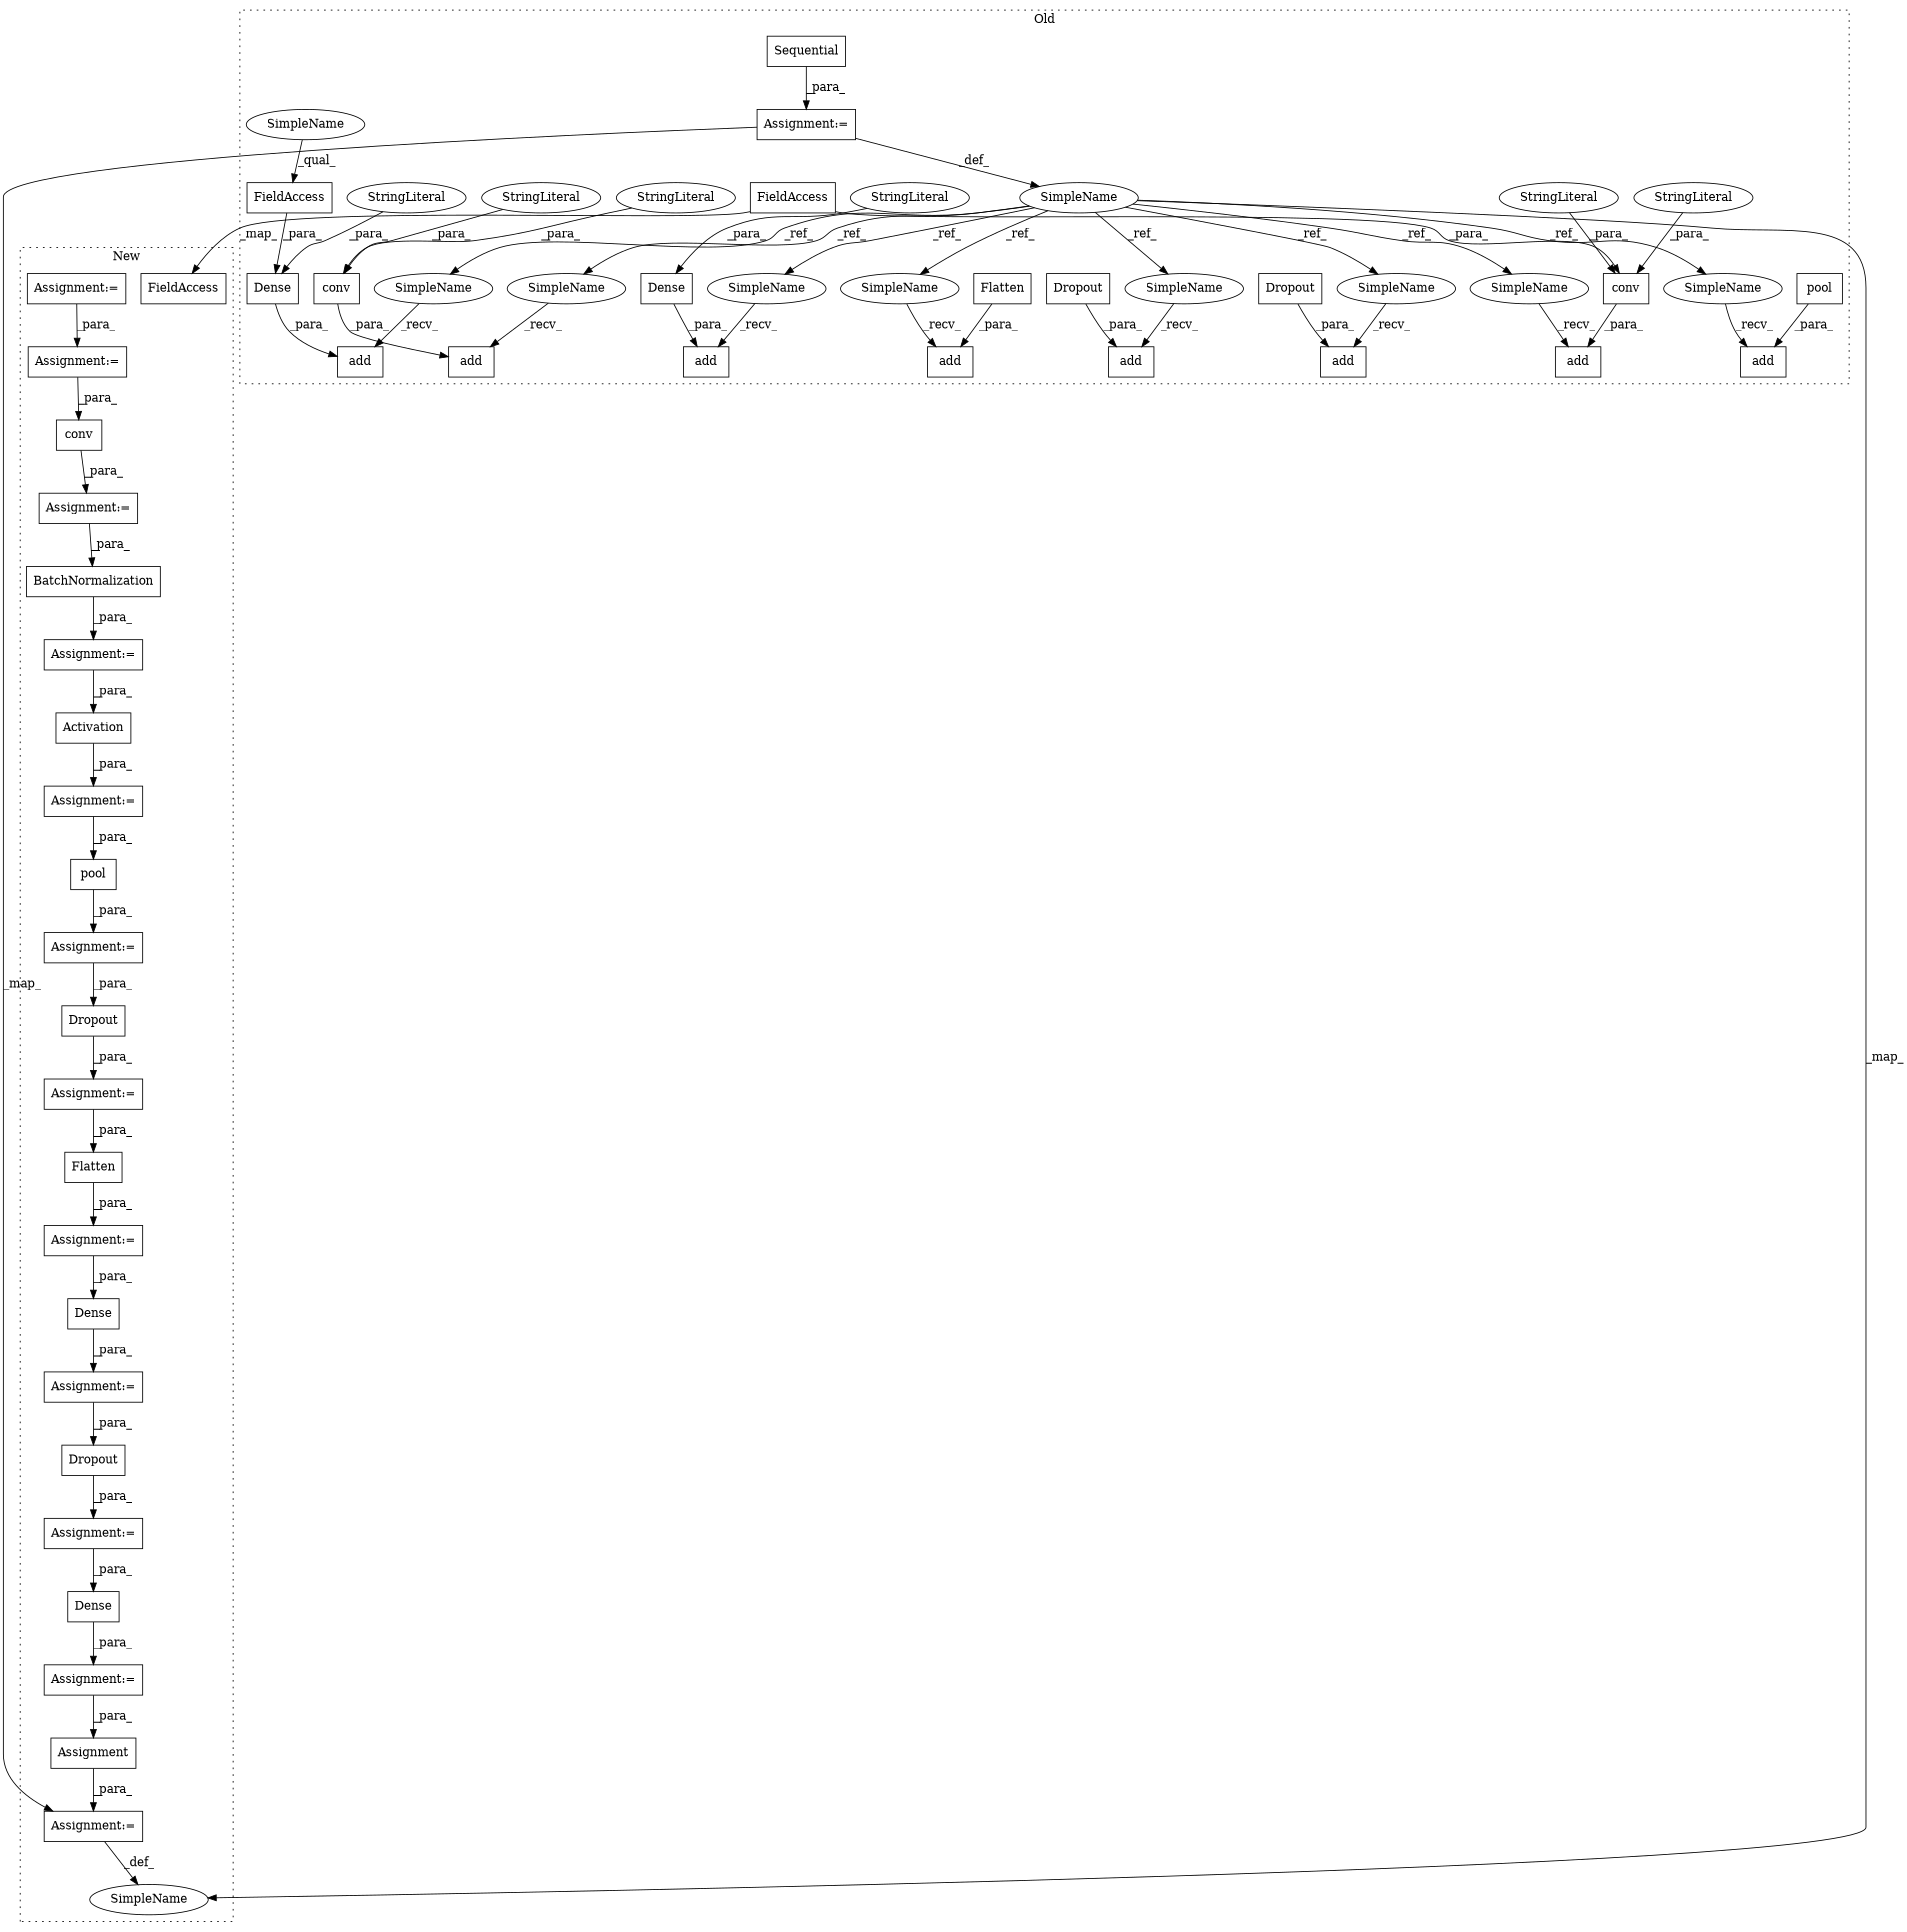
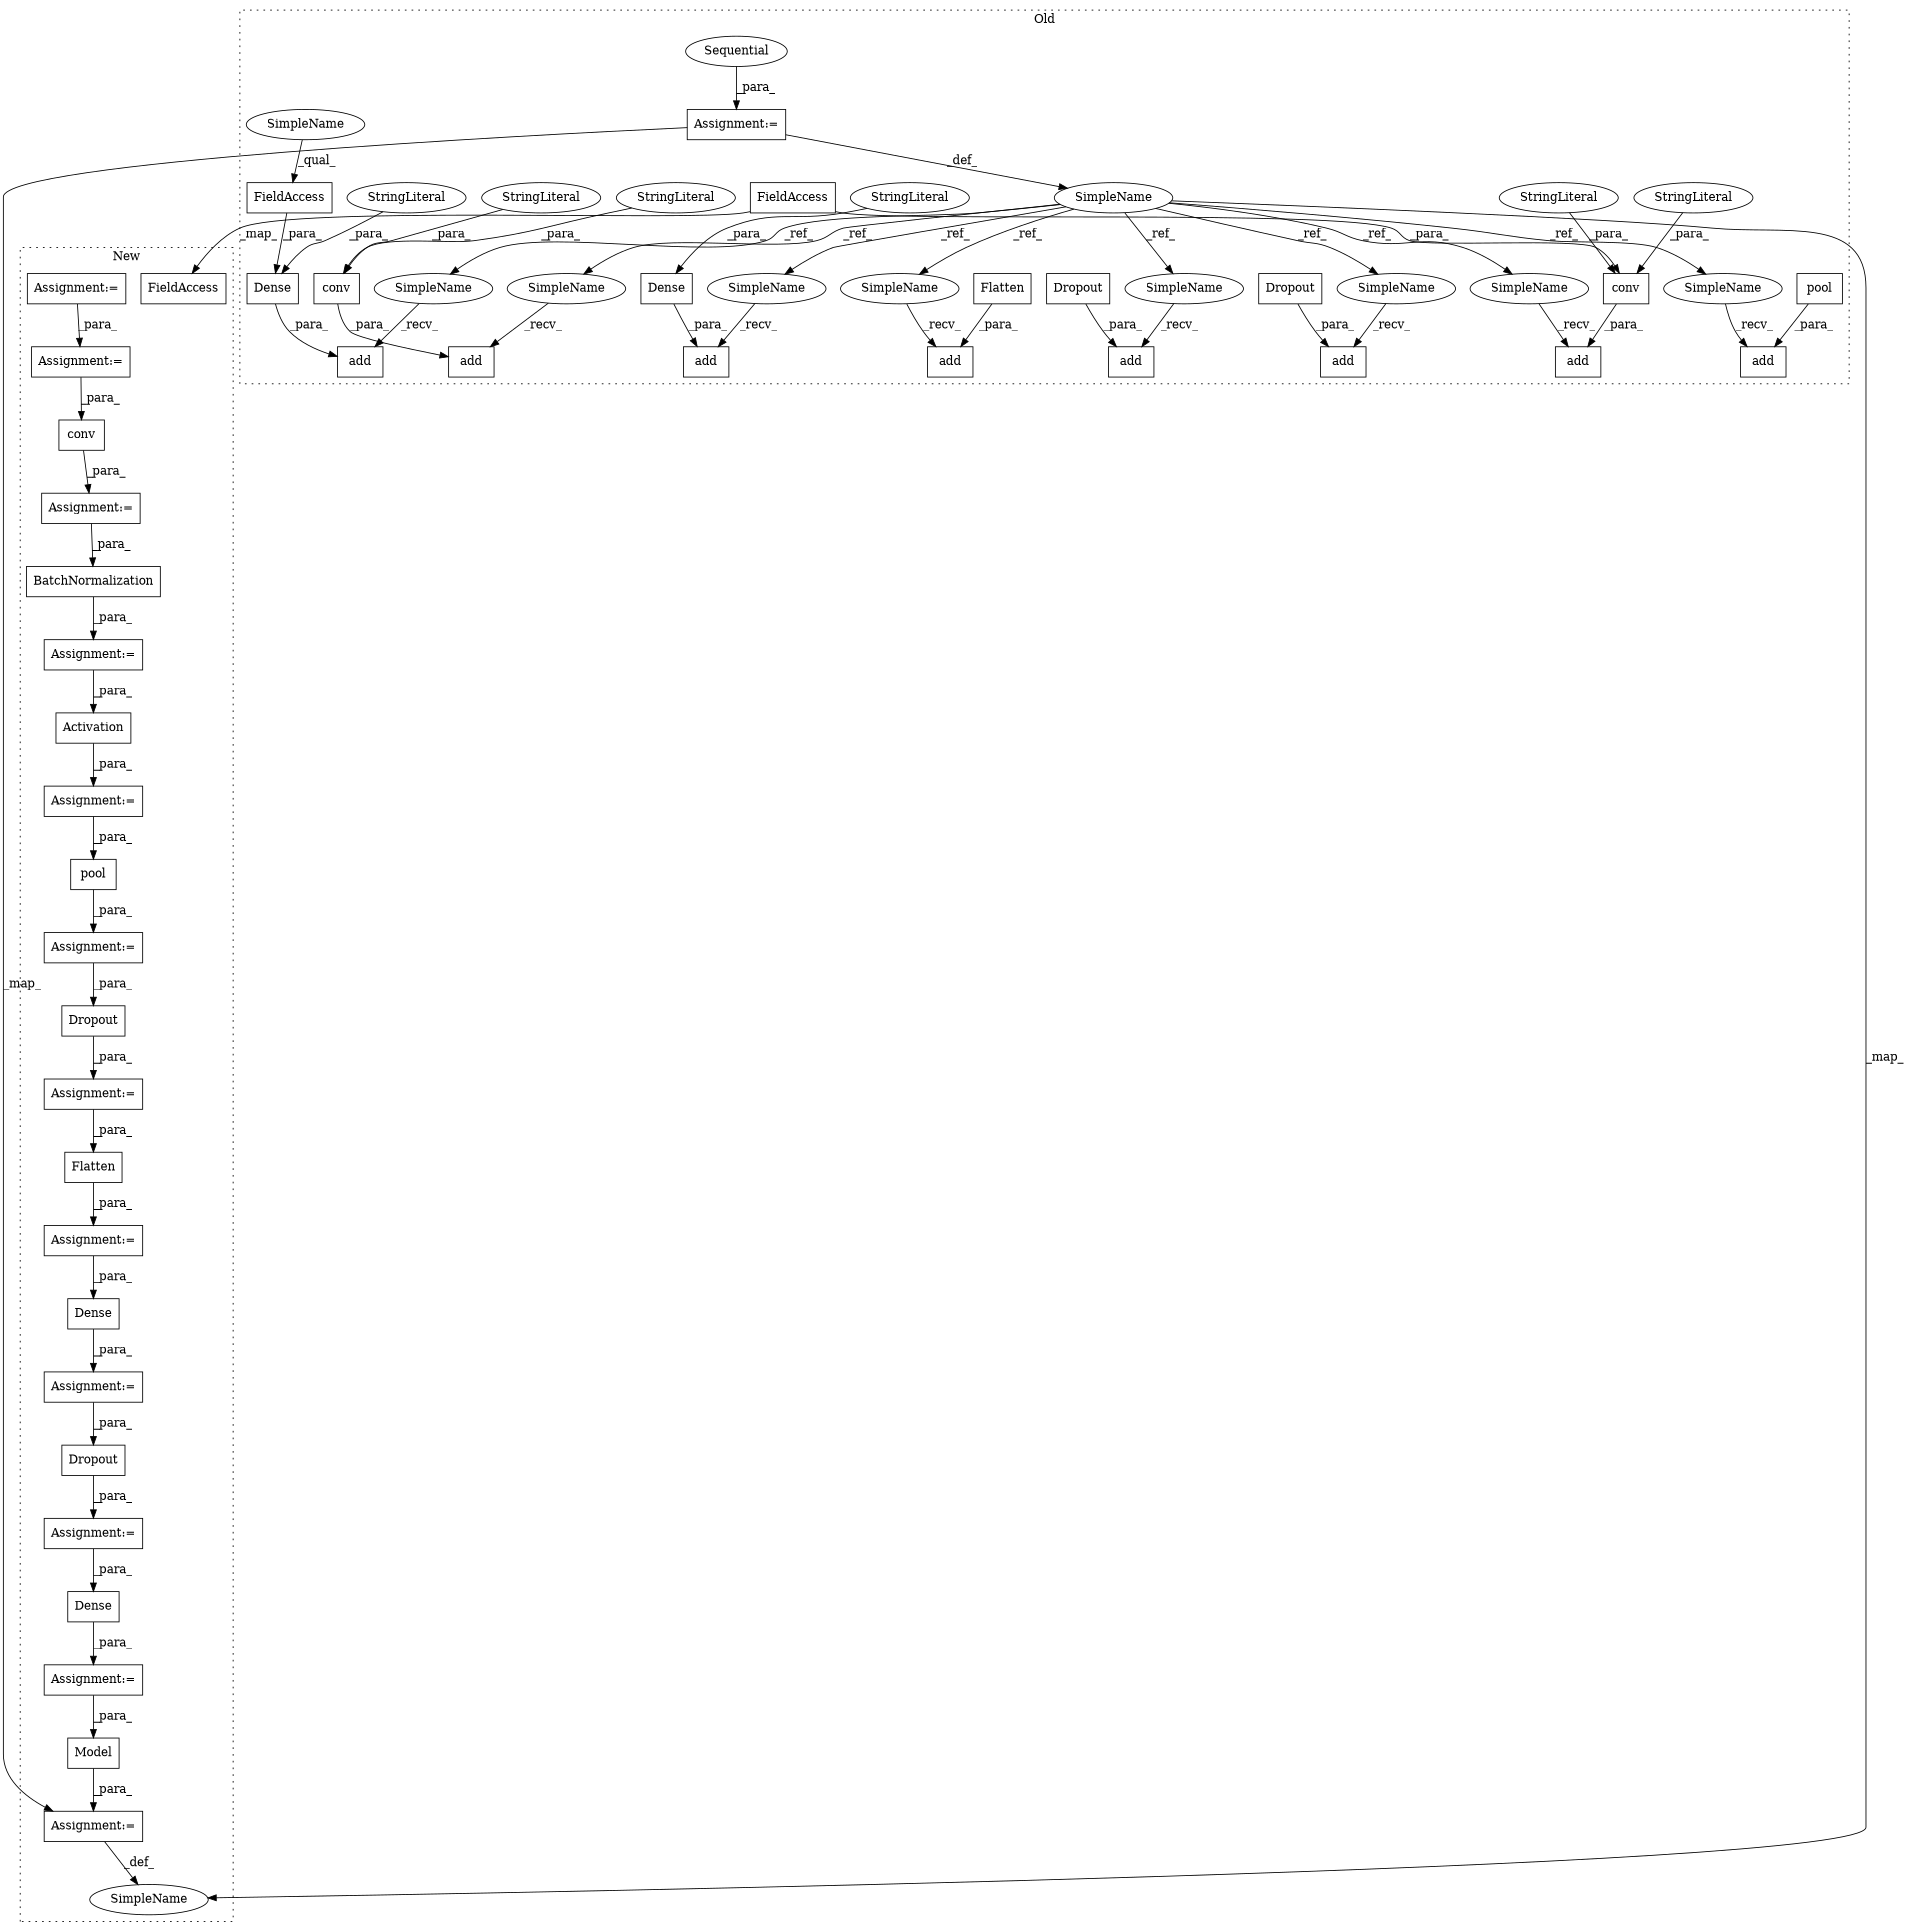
(806, 51) -> (736, 51)
(93, 1753) -> (93, 1753)
